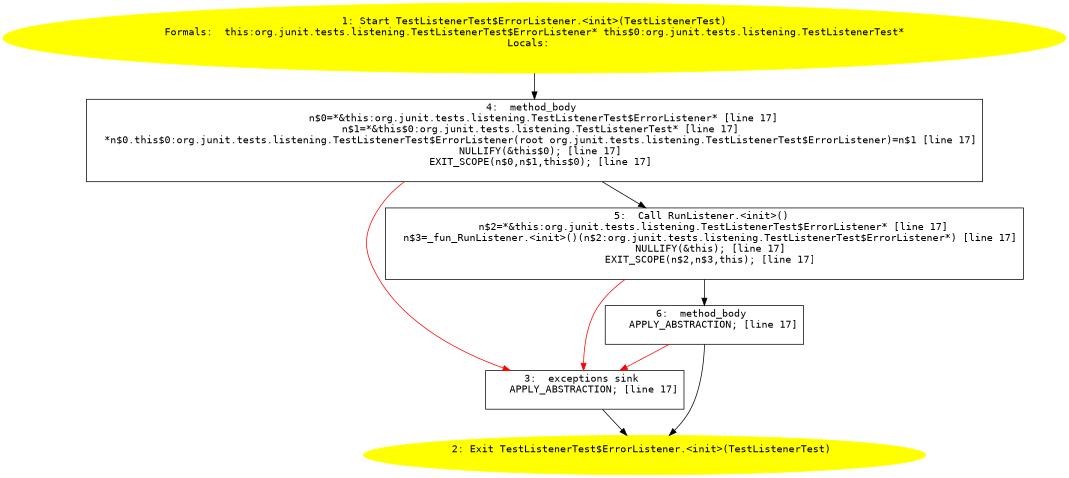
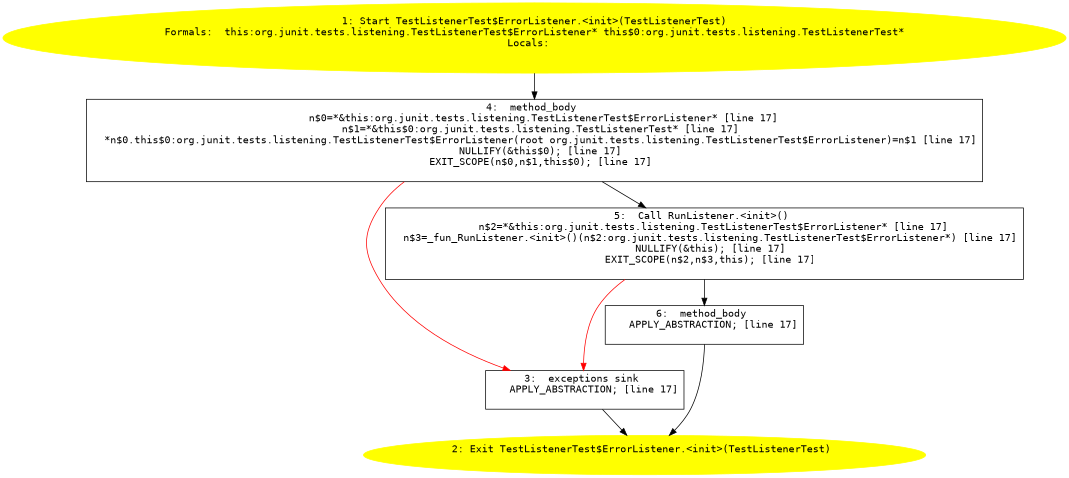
(648, 356) -> none
